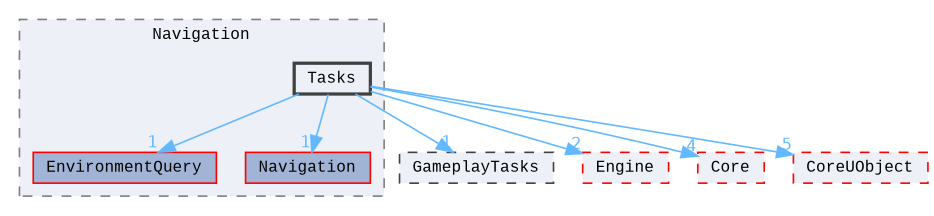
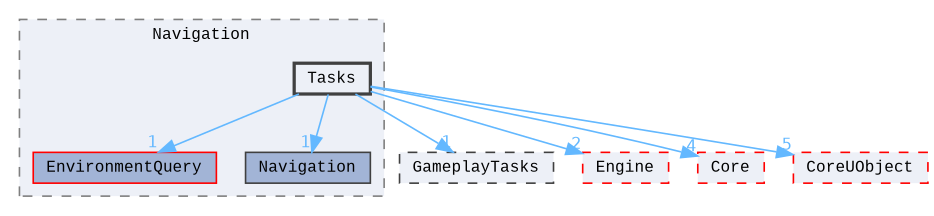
(308, 168) -> (308, 168)
